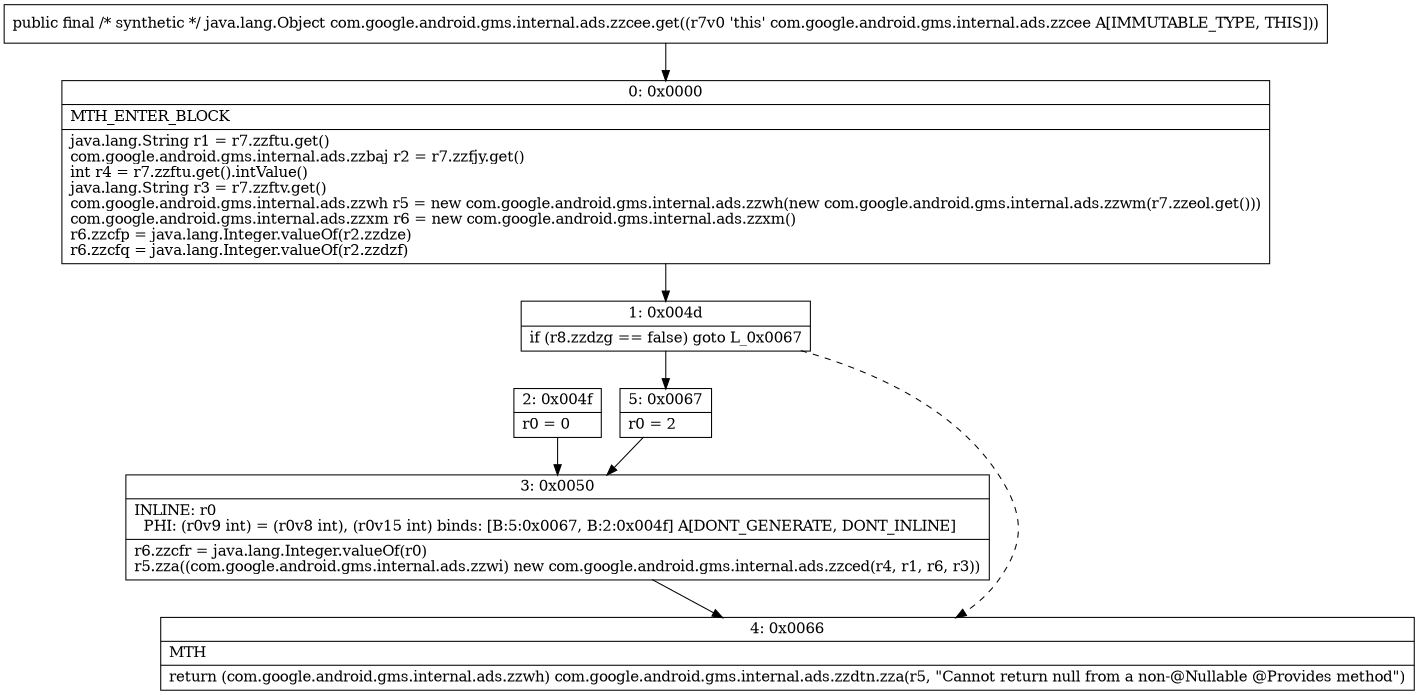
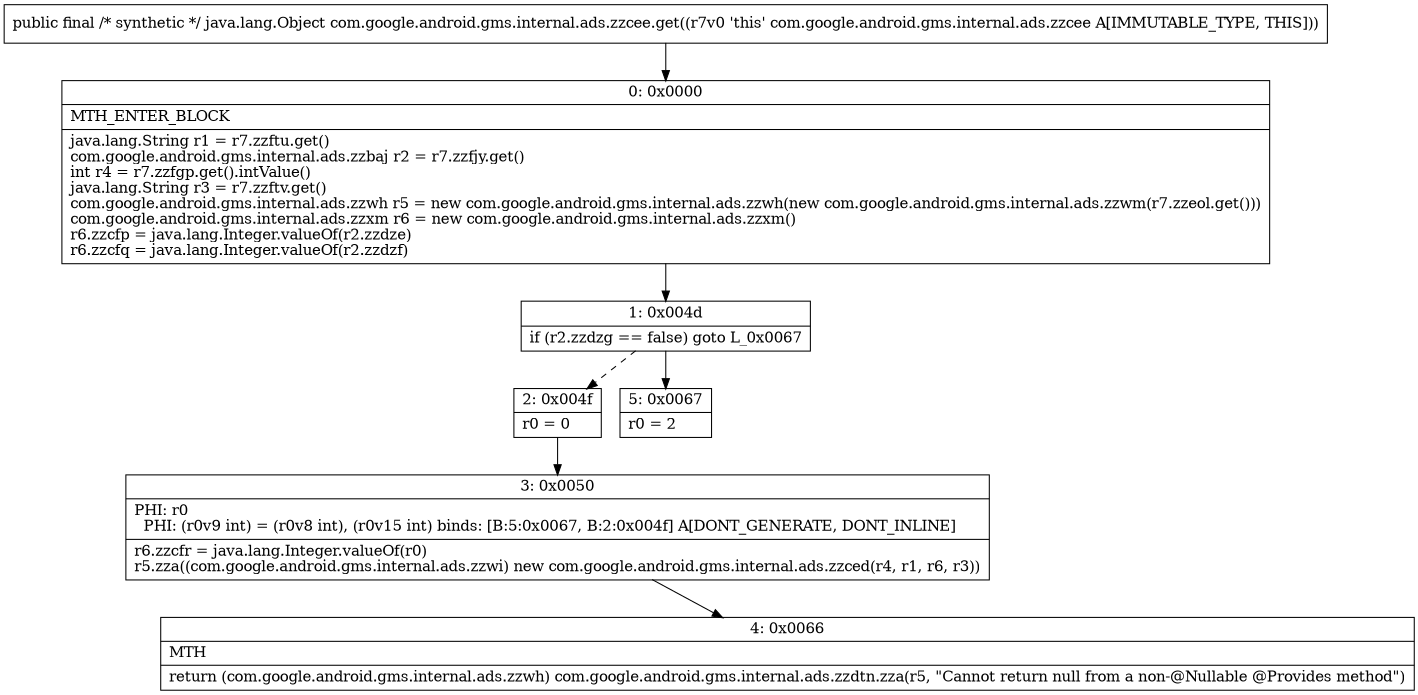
(189, 173) -> (191, 173)
(666, 338) -> (666, 338)
(974, 445) -> (615, 367)
(629, 452) -> none
(178, 511) -> (164, 511)
